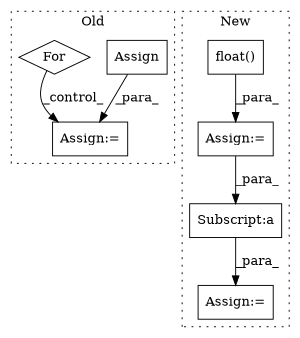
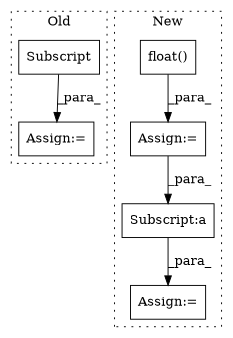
(54, 57) -> none
(137, 57) -> (59, 57)
